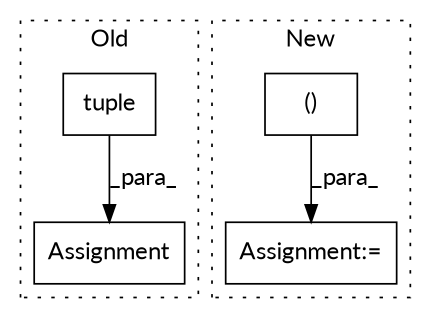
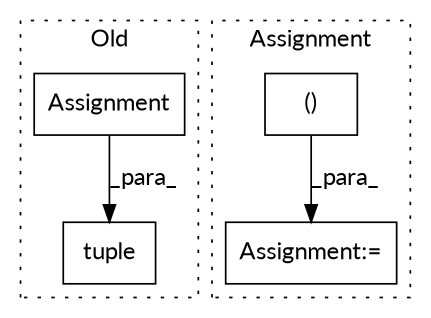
(311, 40) -> (311, 40)
(109, 170) -> (109, 170)
